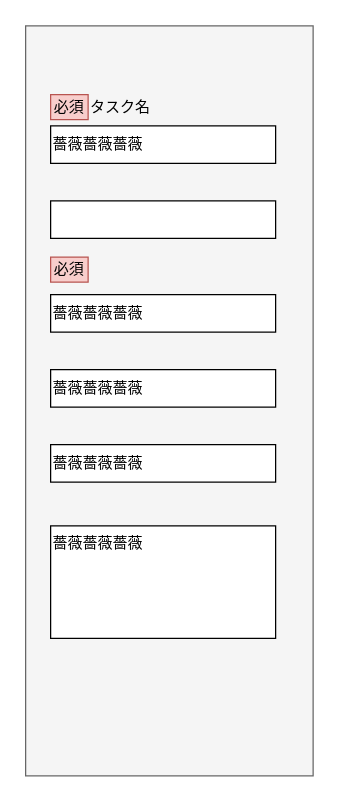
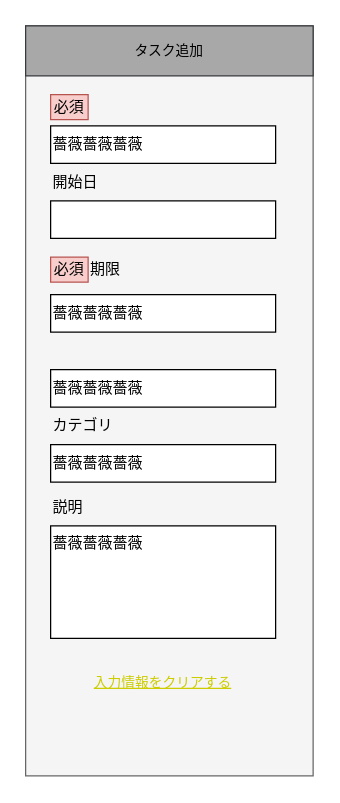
none -> (169, 51)
(126, 107) -> none
none -> (88, 182)
none -> (126, 269)
none -> (88, 426)
none -> (88, 507)
none -> (163, 681)
